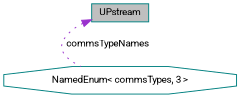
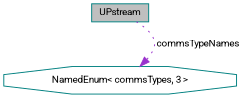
(62, 45) -> (153, 38)
